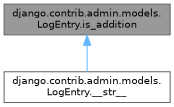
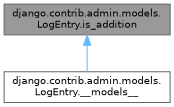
(87, 87) -> (87, 87)
